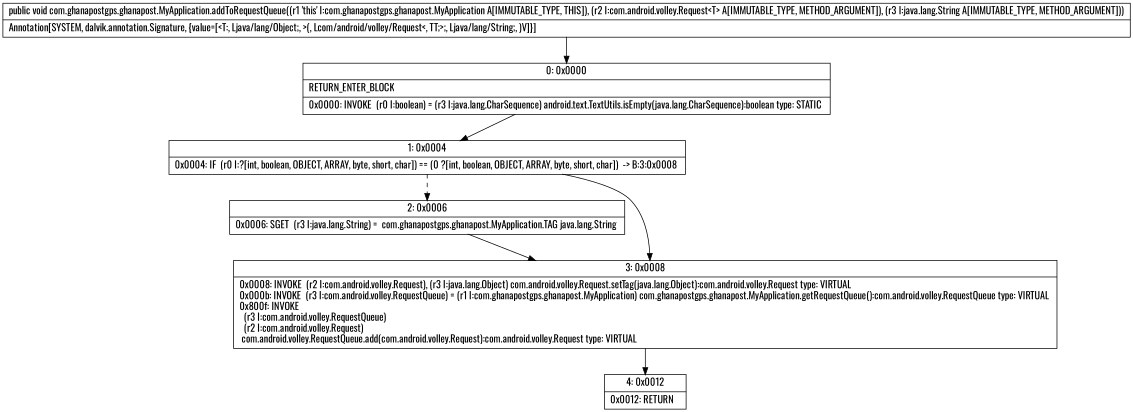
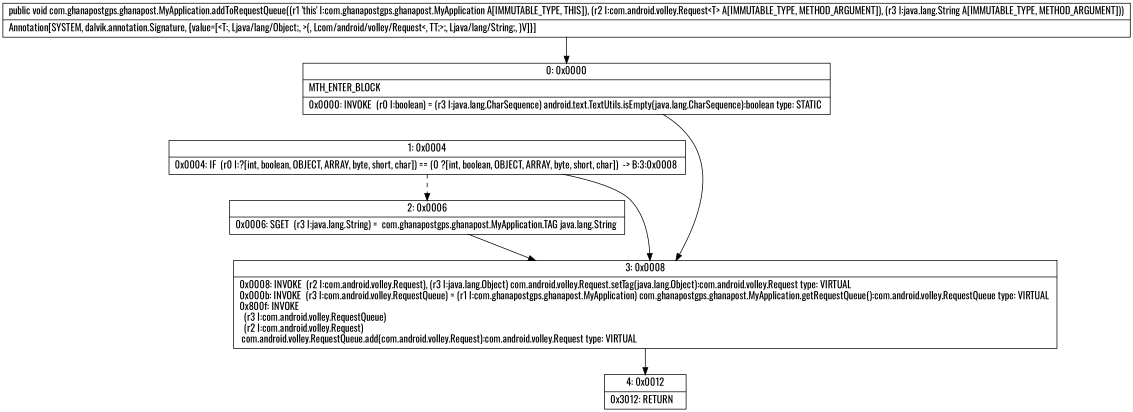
(352, 88) -> (345, 88)
(491, 126) -> (703, 179)
(645, 400) -> (645, 400)
